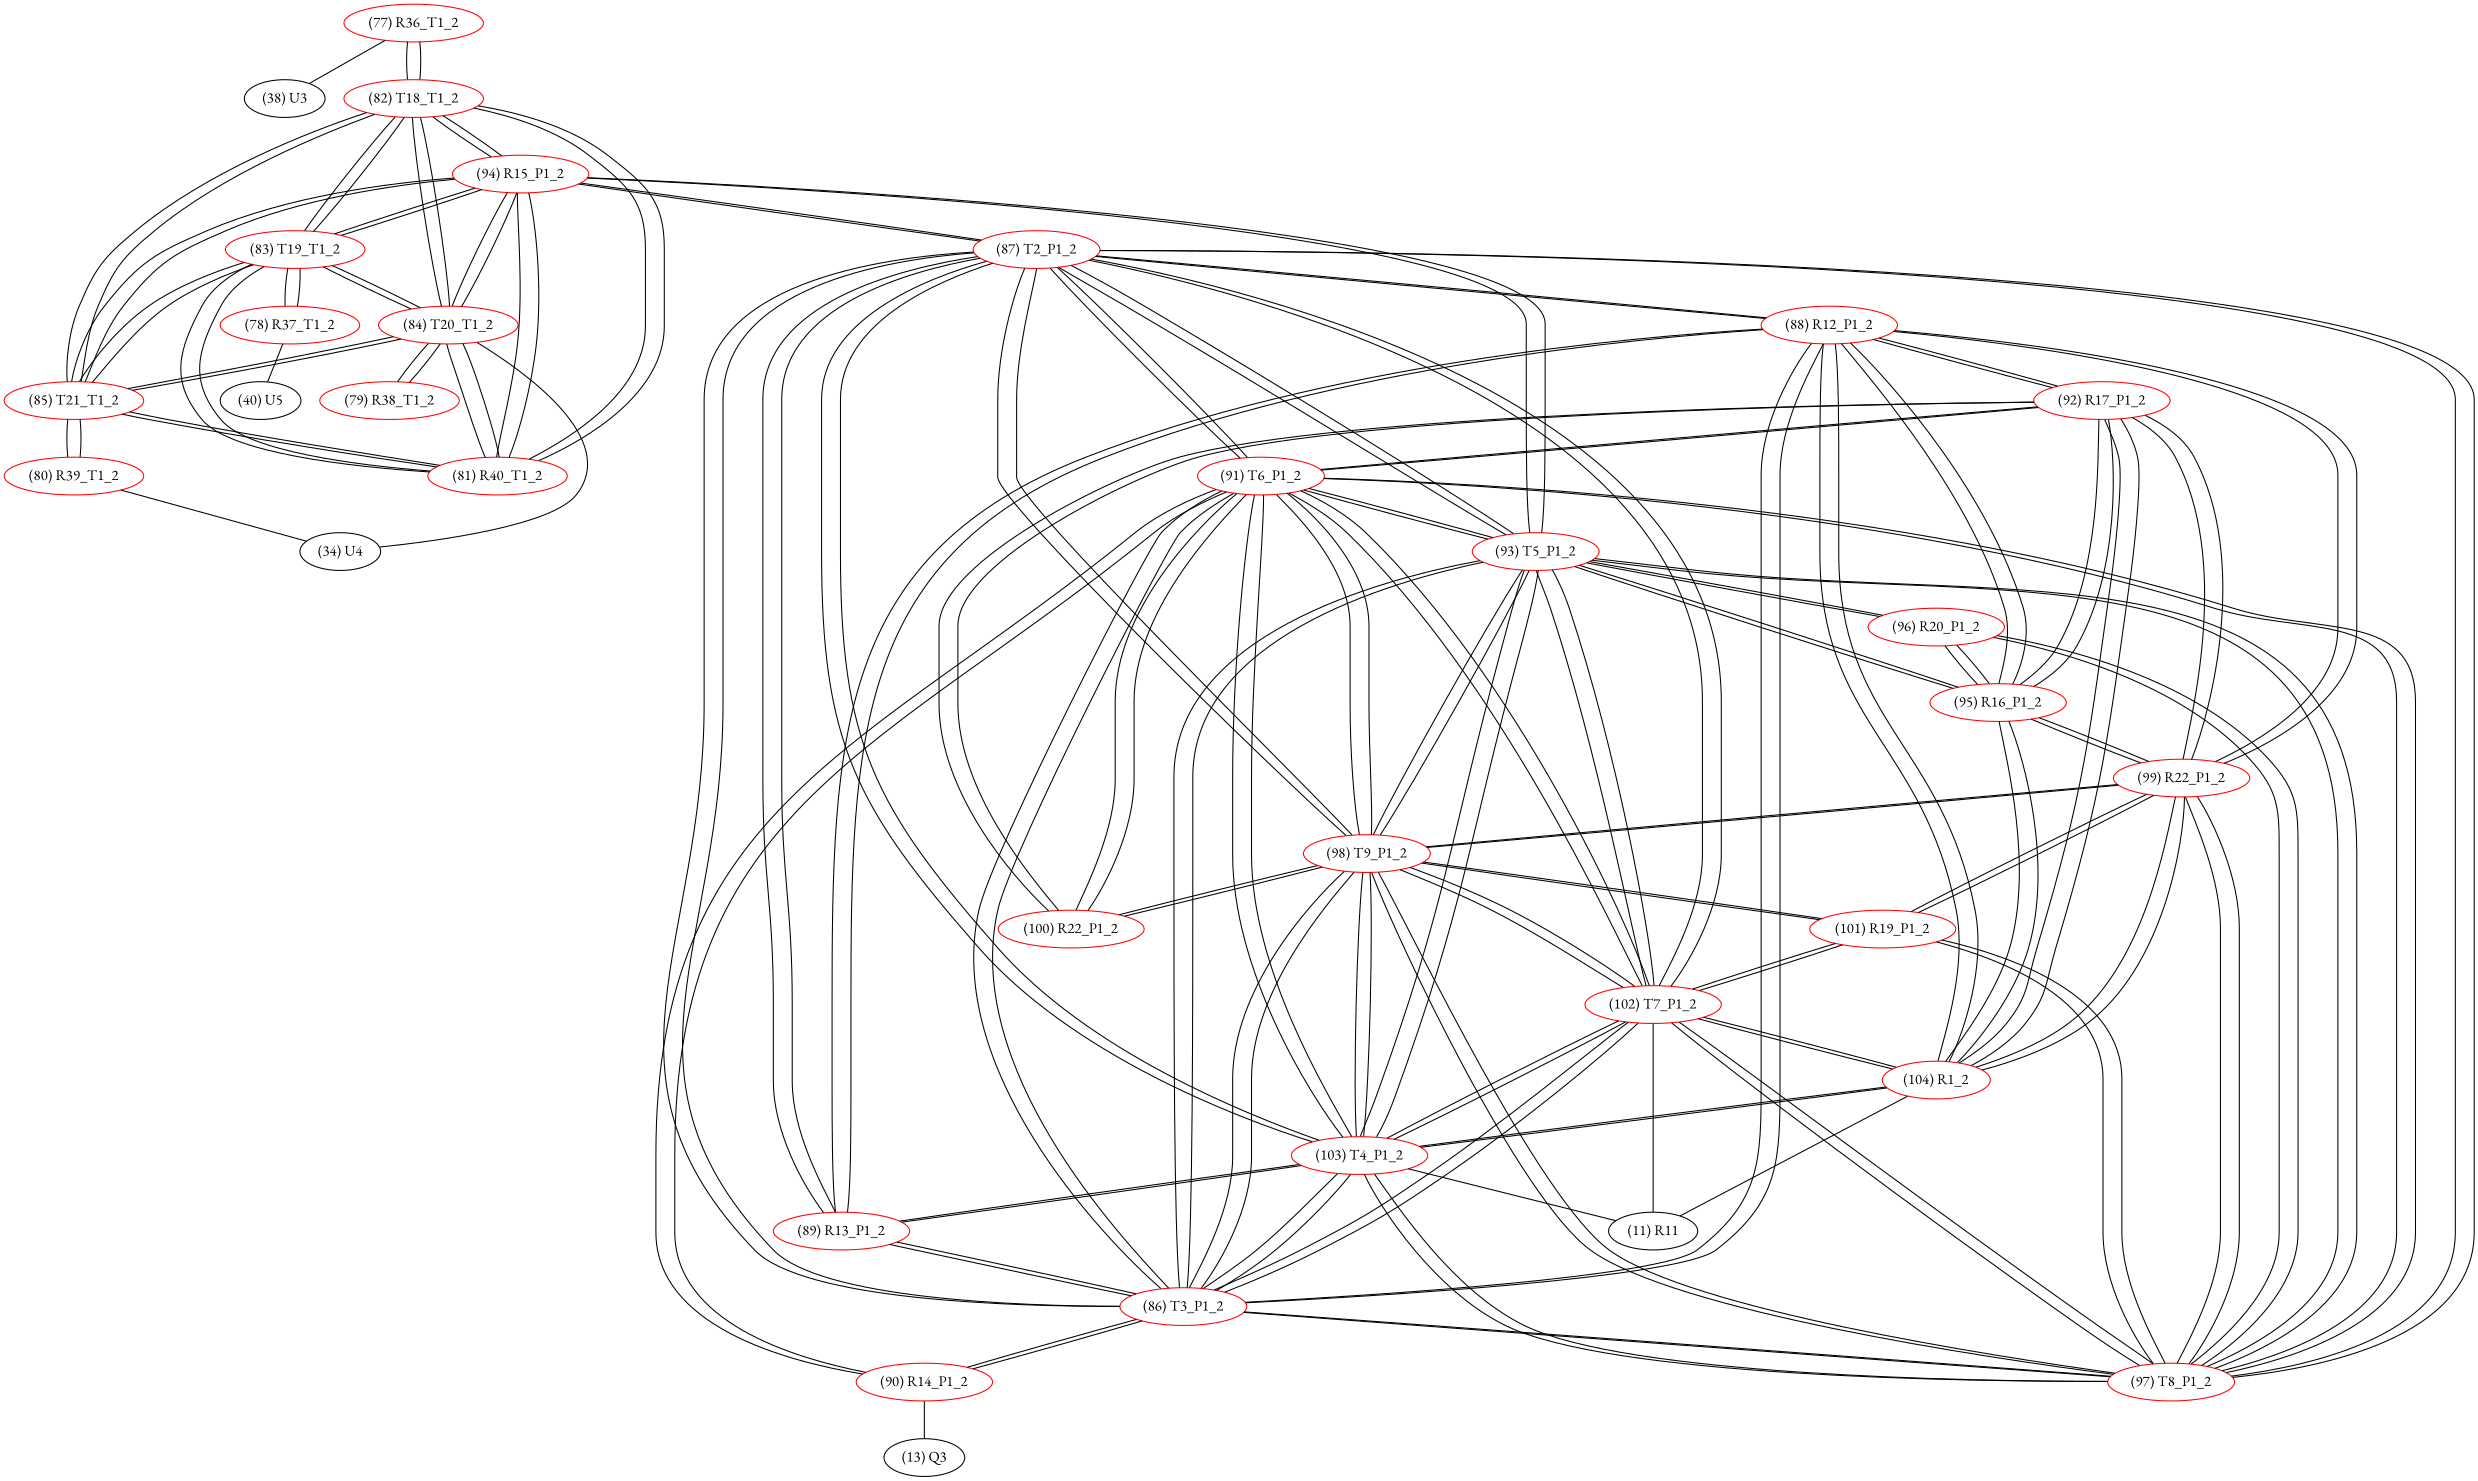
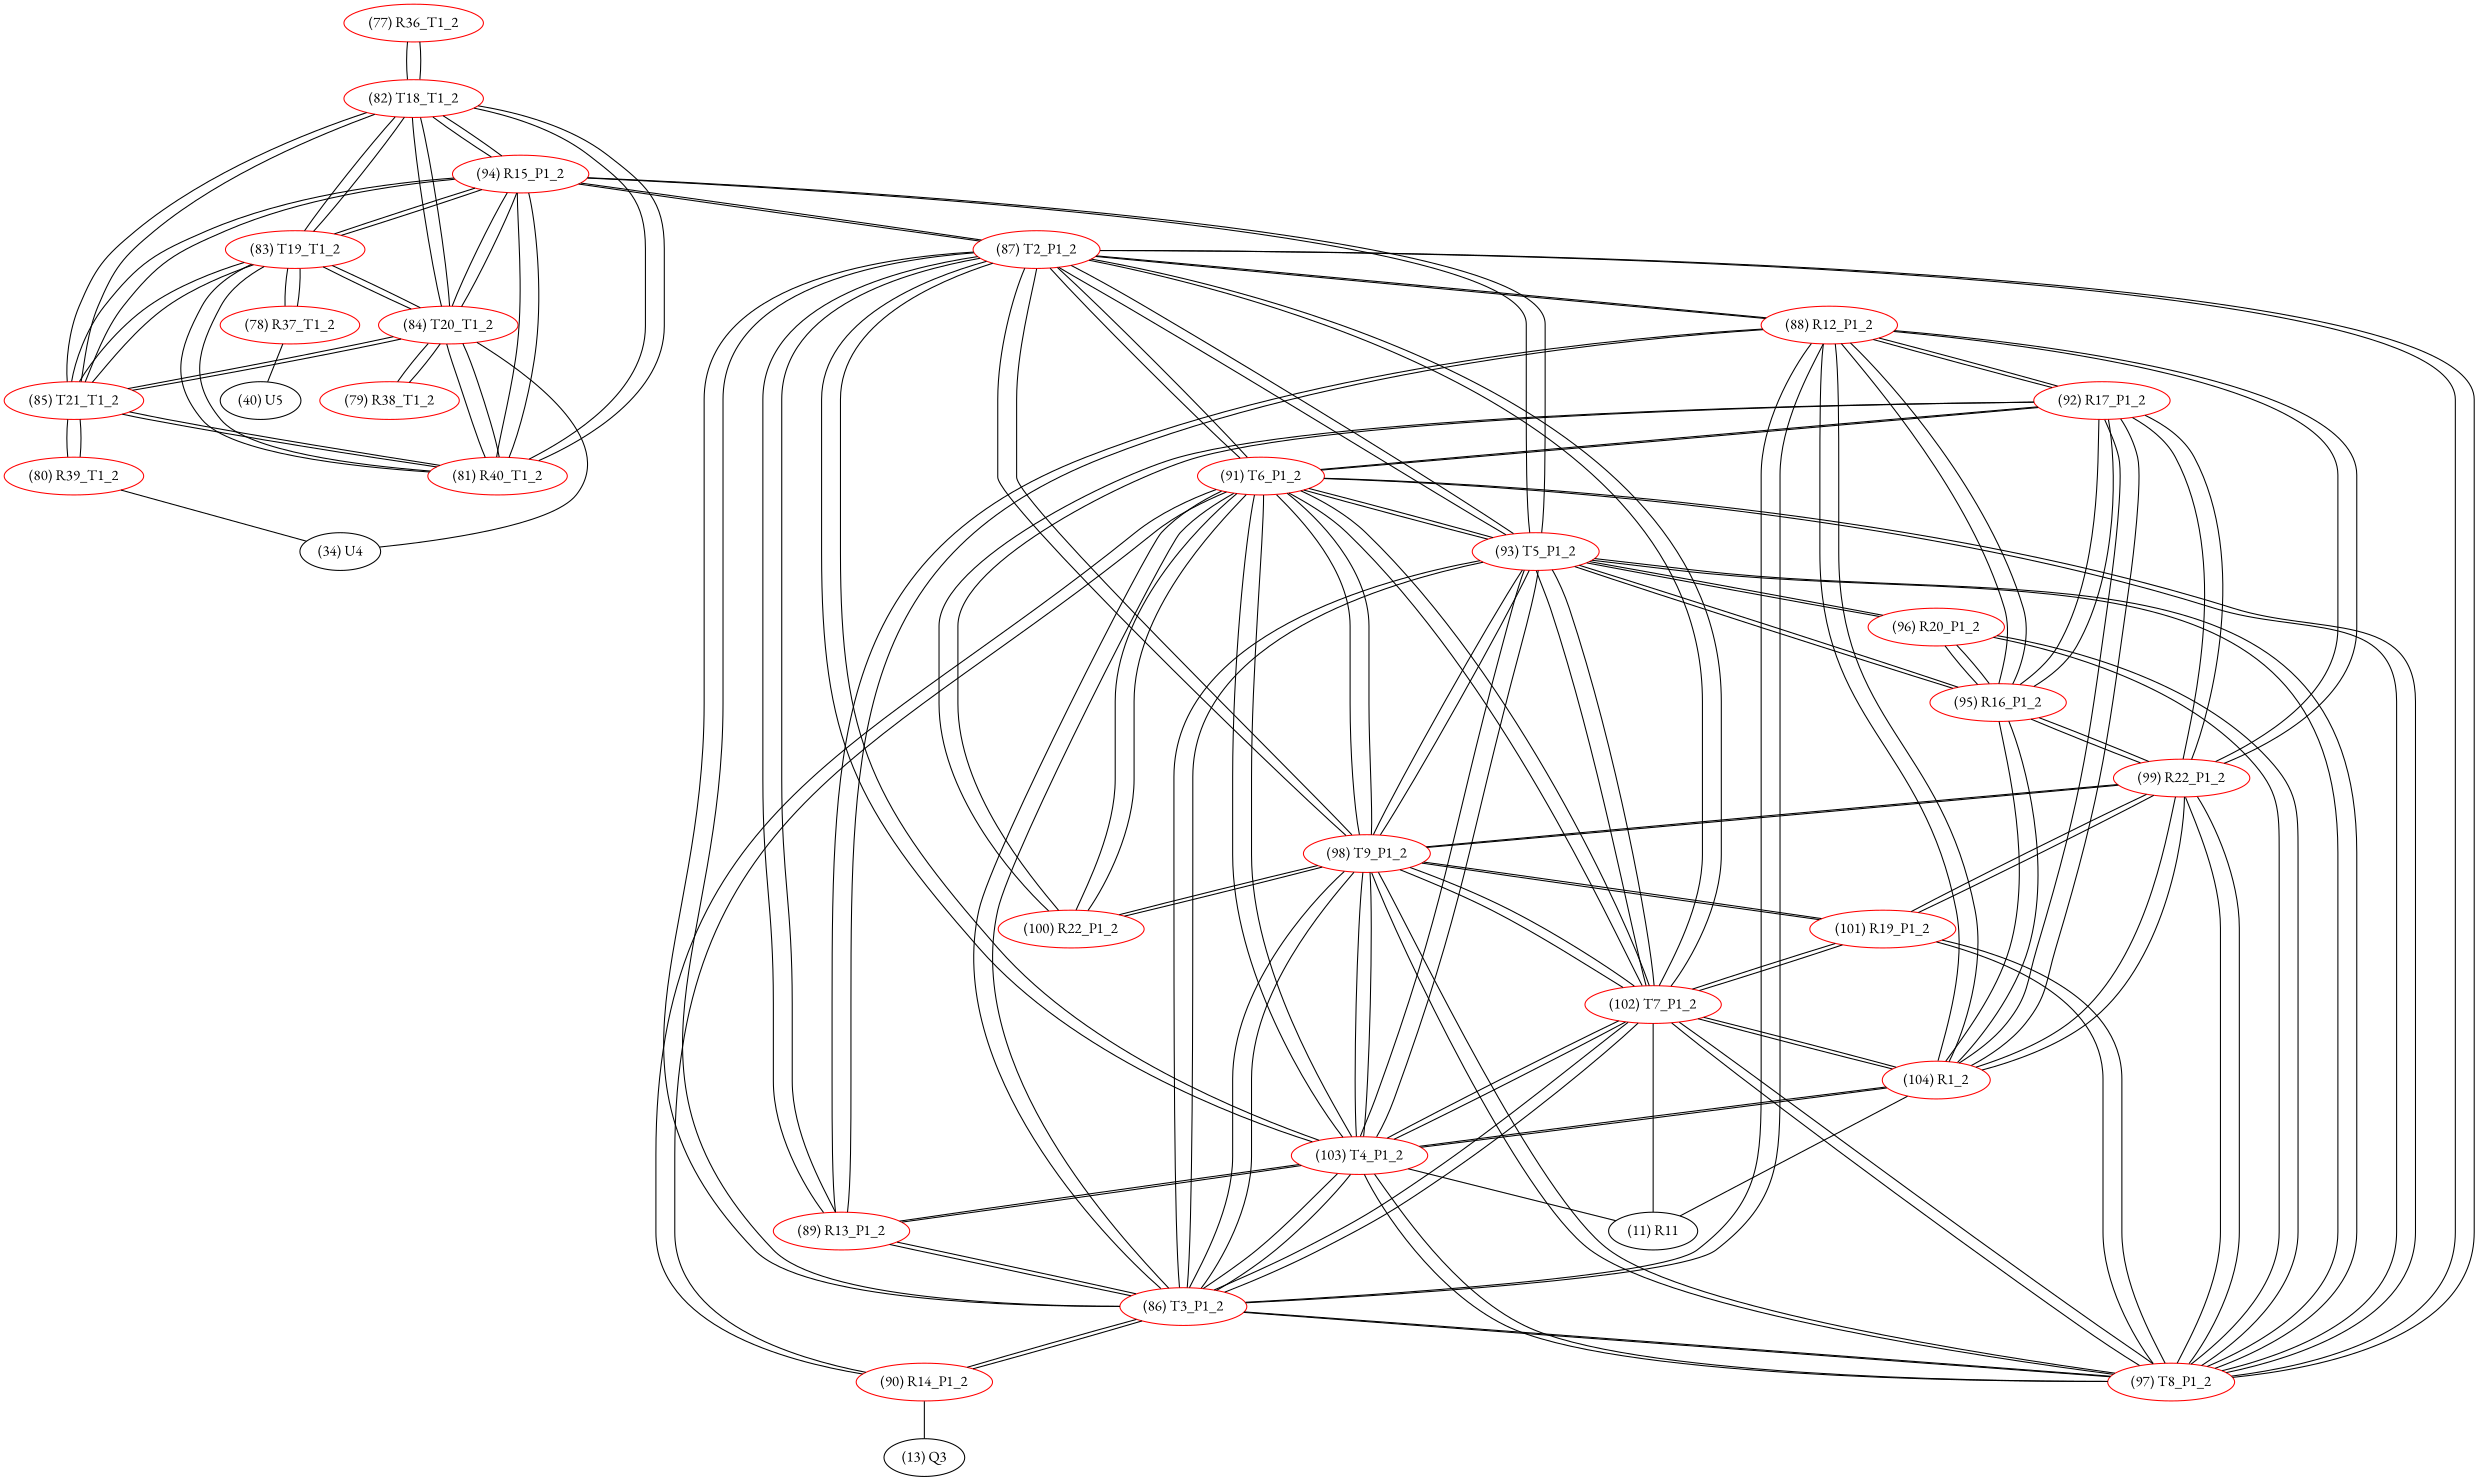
(285, 99) -> none
